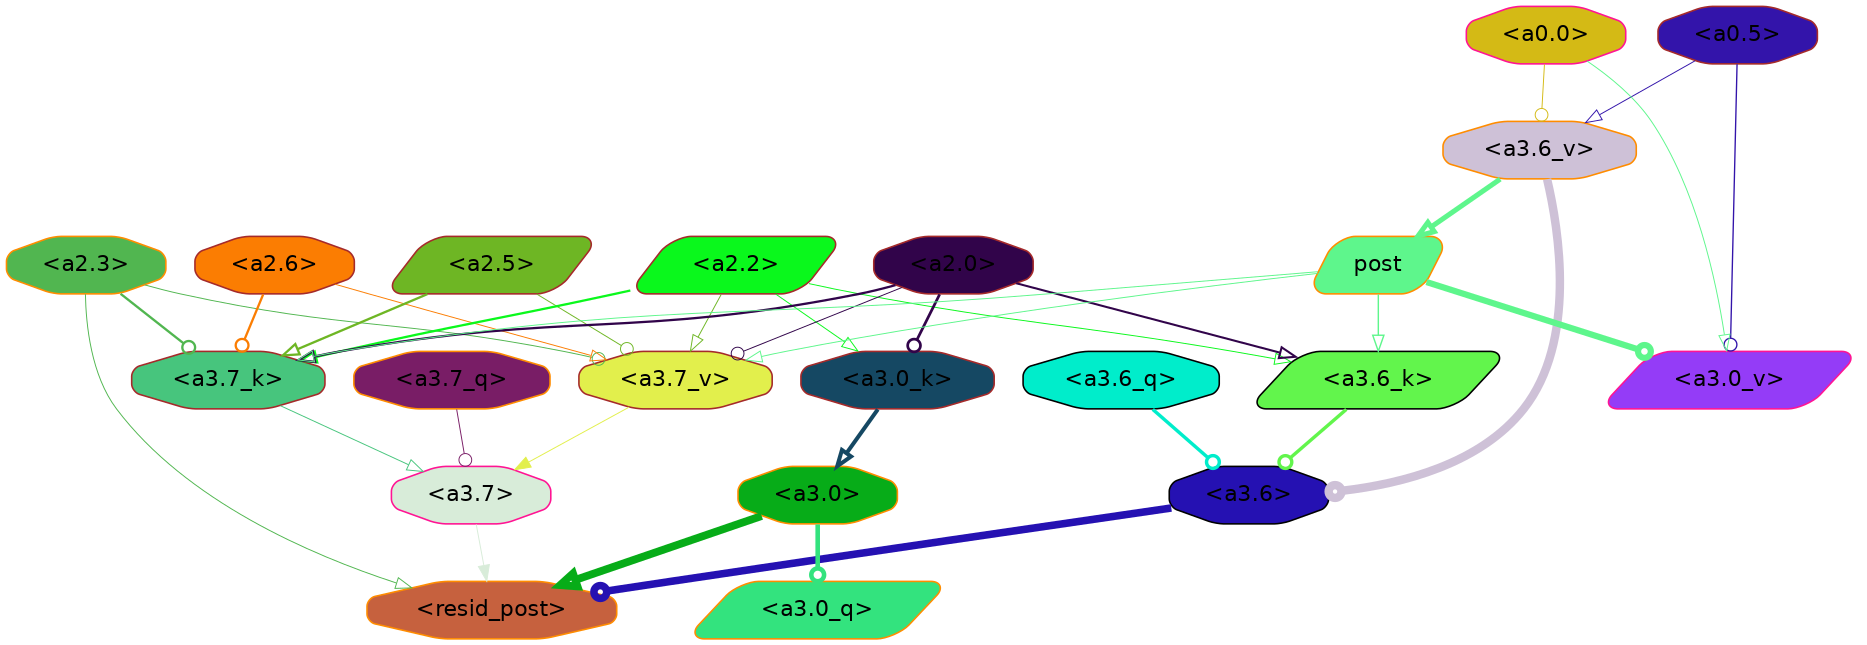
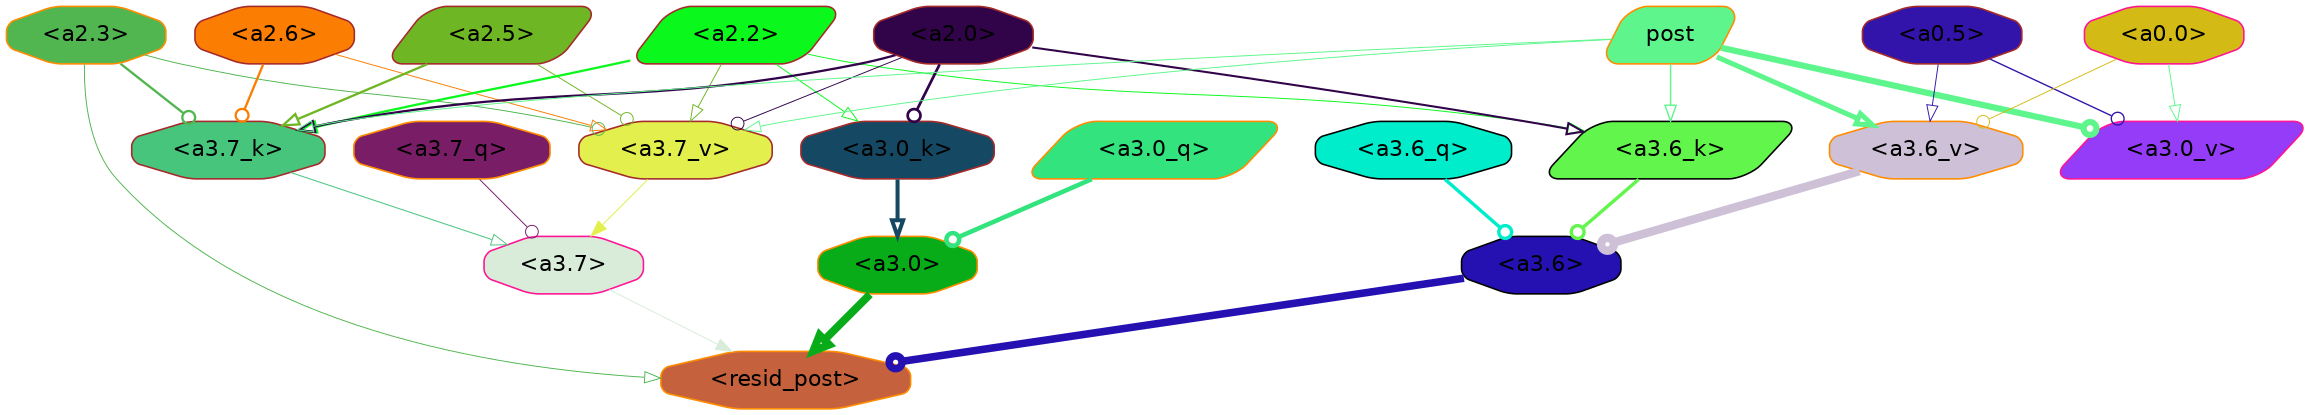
(1466, 203) -> (1787, 88)
(818, 546) -> (1025, 208)
